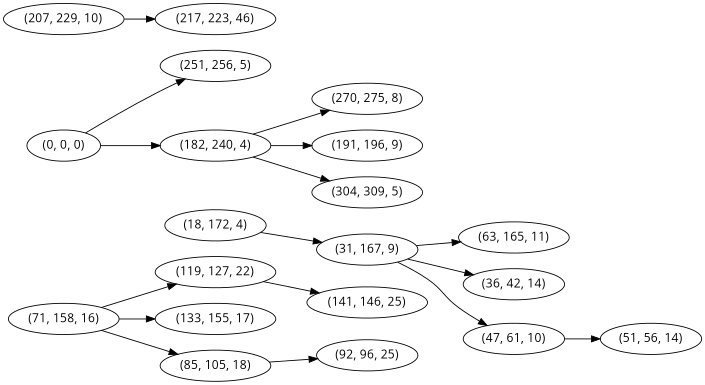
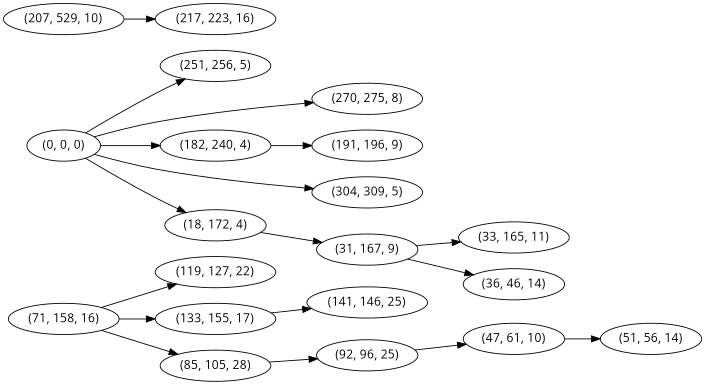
(64, 19) -> (64, 19)
(215, 19) -> (215, 19)
(287, 124) -> (199, 115)
(287, 168) -> (199, 176)
none -> (131, 185)
(514, 237) -> (514, 237)
(514, 284) -> (514, 284)
(287, 286) -> (287, 311)
(440, 290) -> (436, 348)
(215, 366) -> (215, 366)
